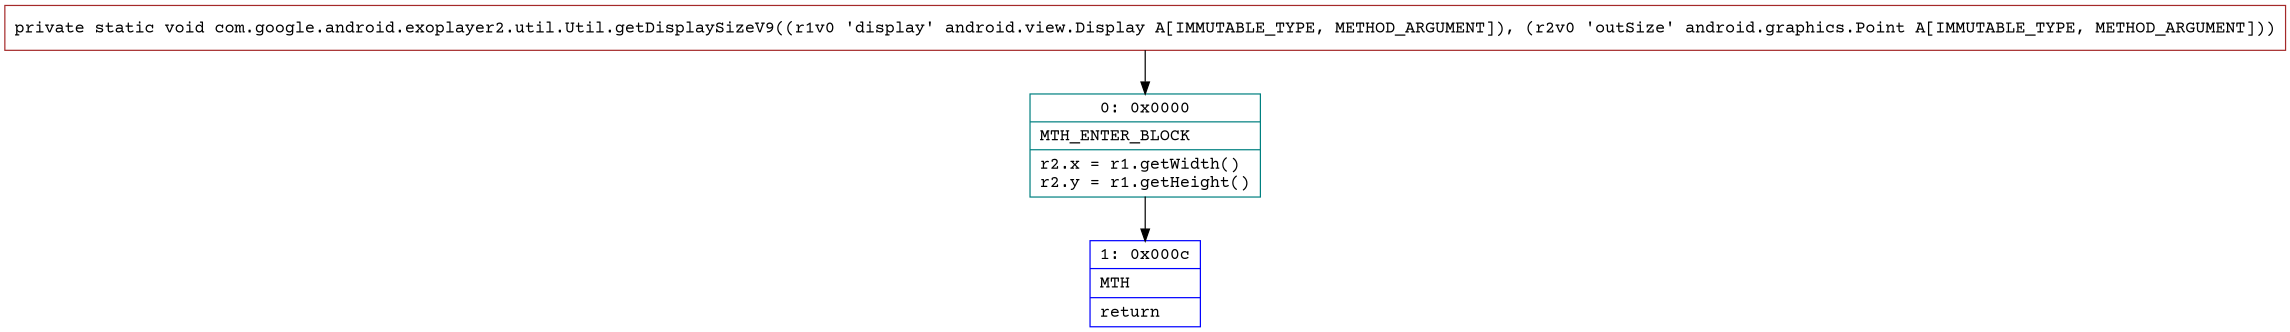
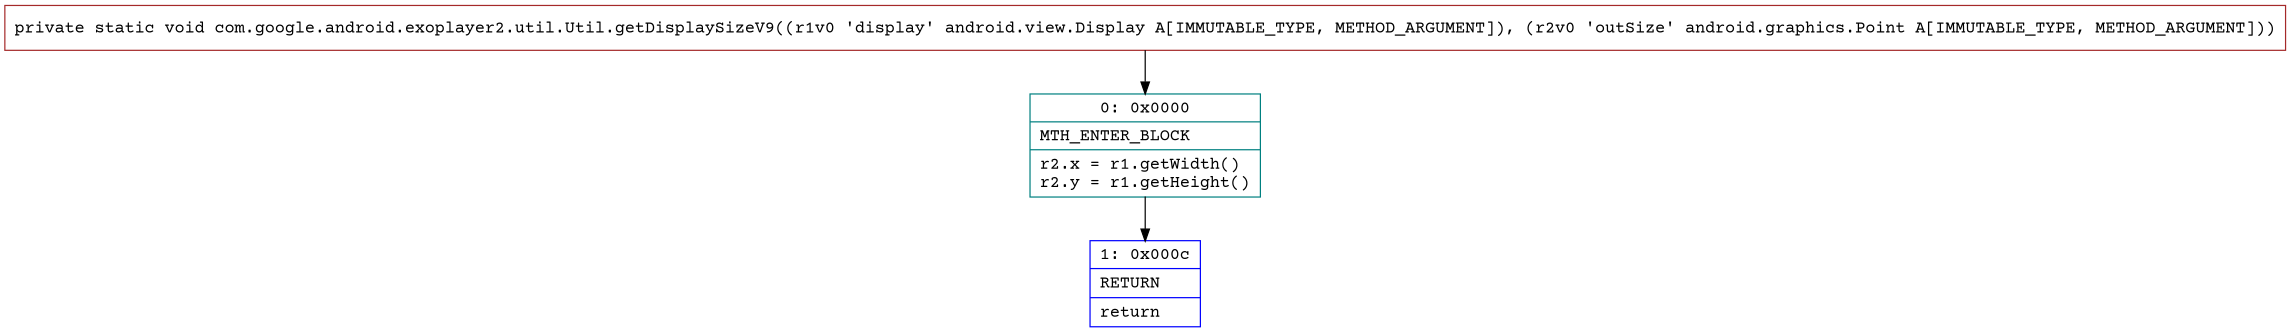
(1115, 283) -> (1130, 283)
